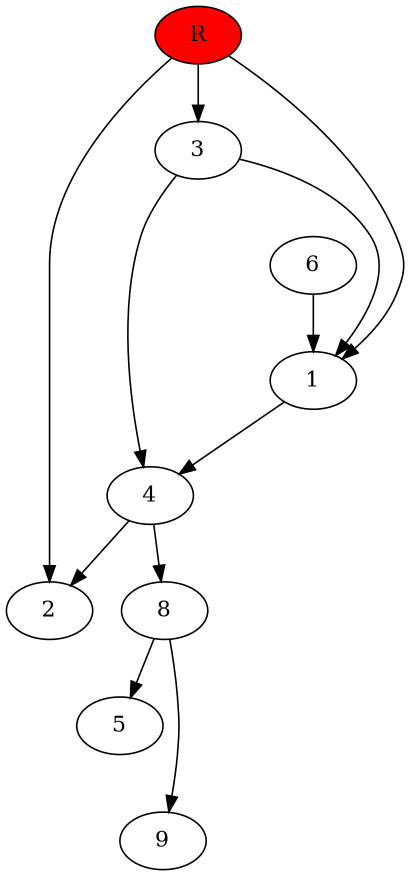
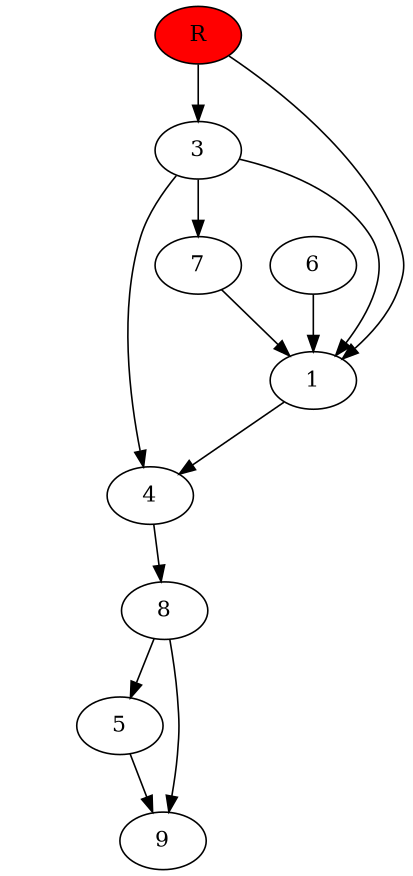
none -> (198, 265)
(50, 611) -> none
none -> (138, 776)
